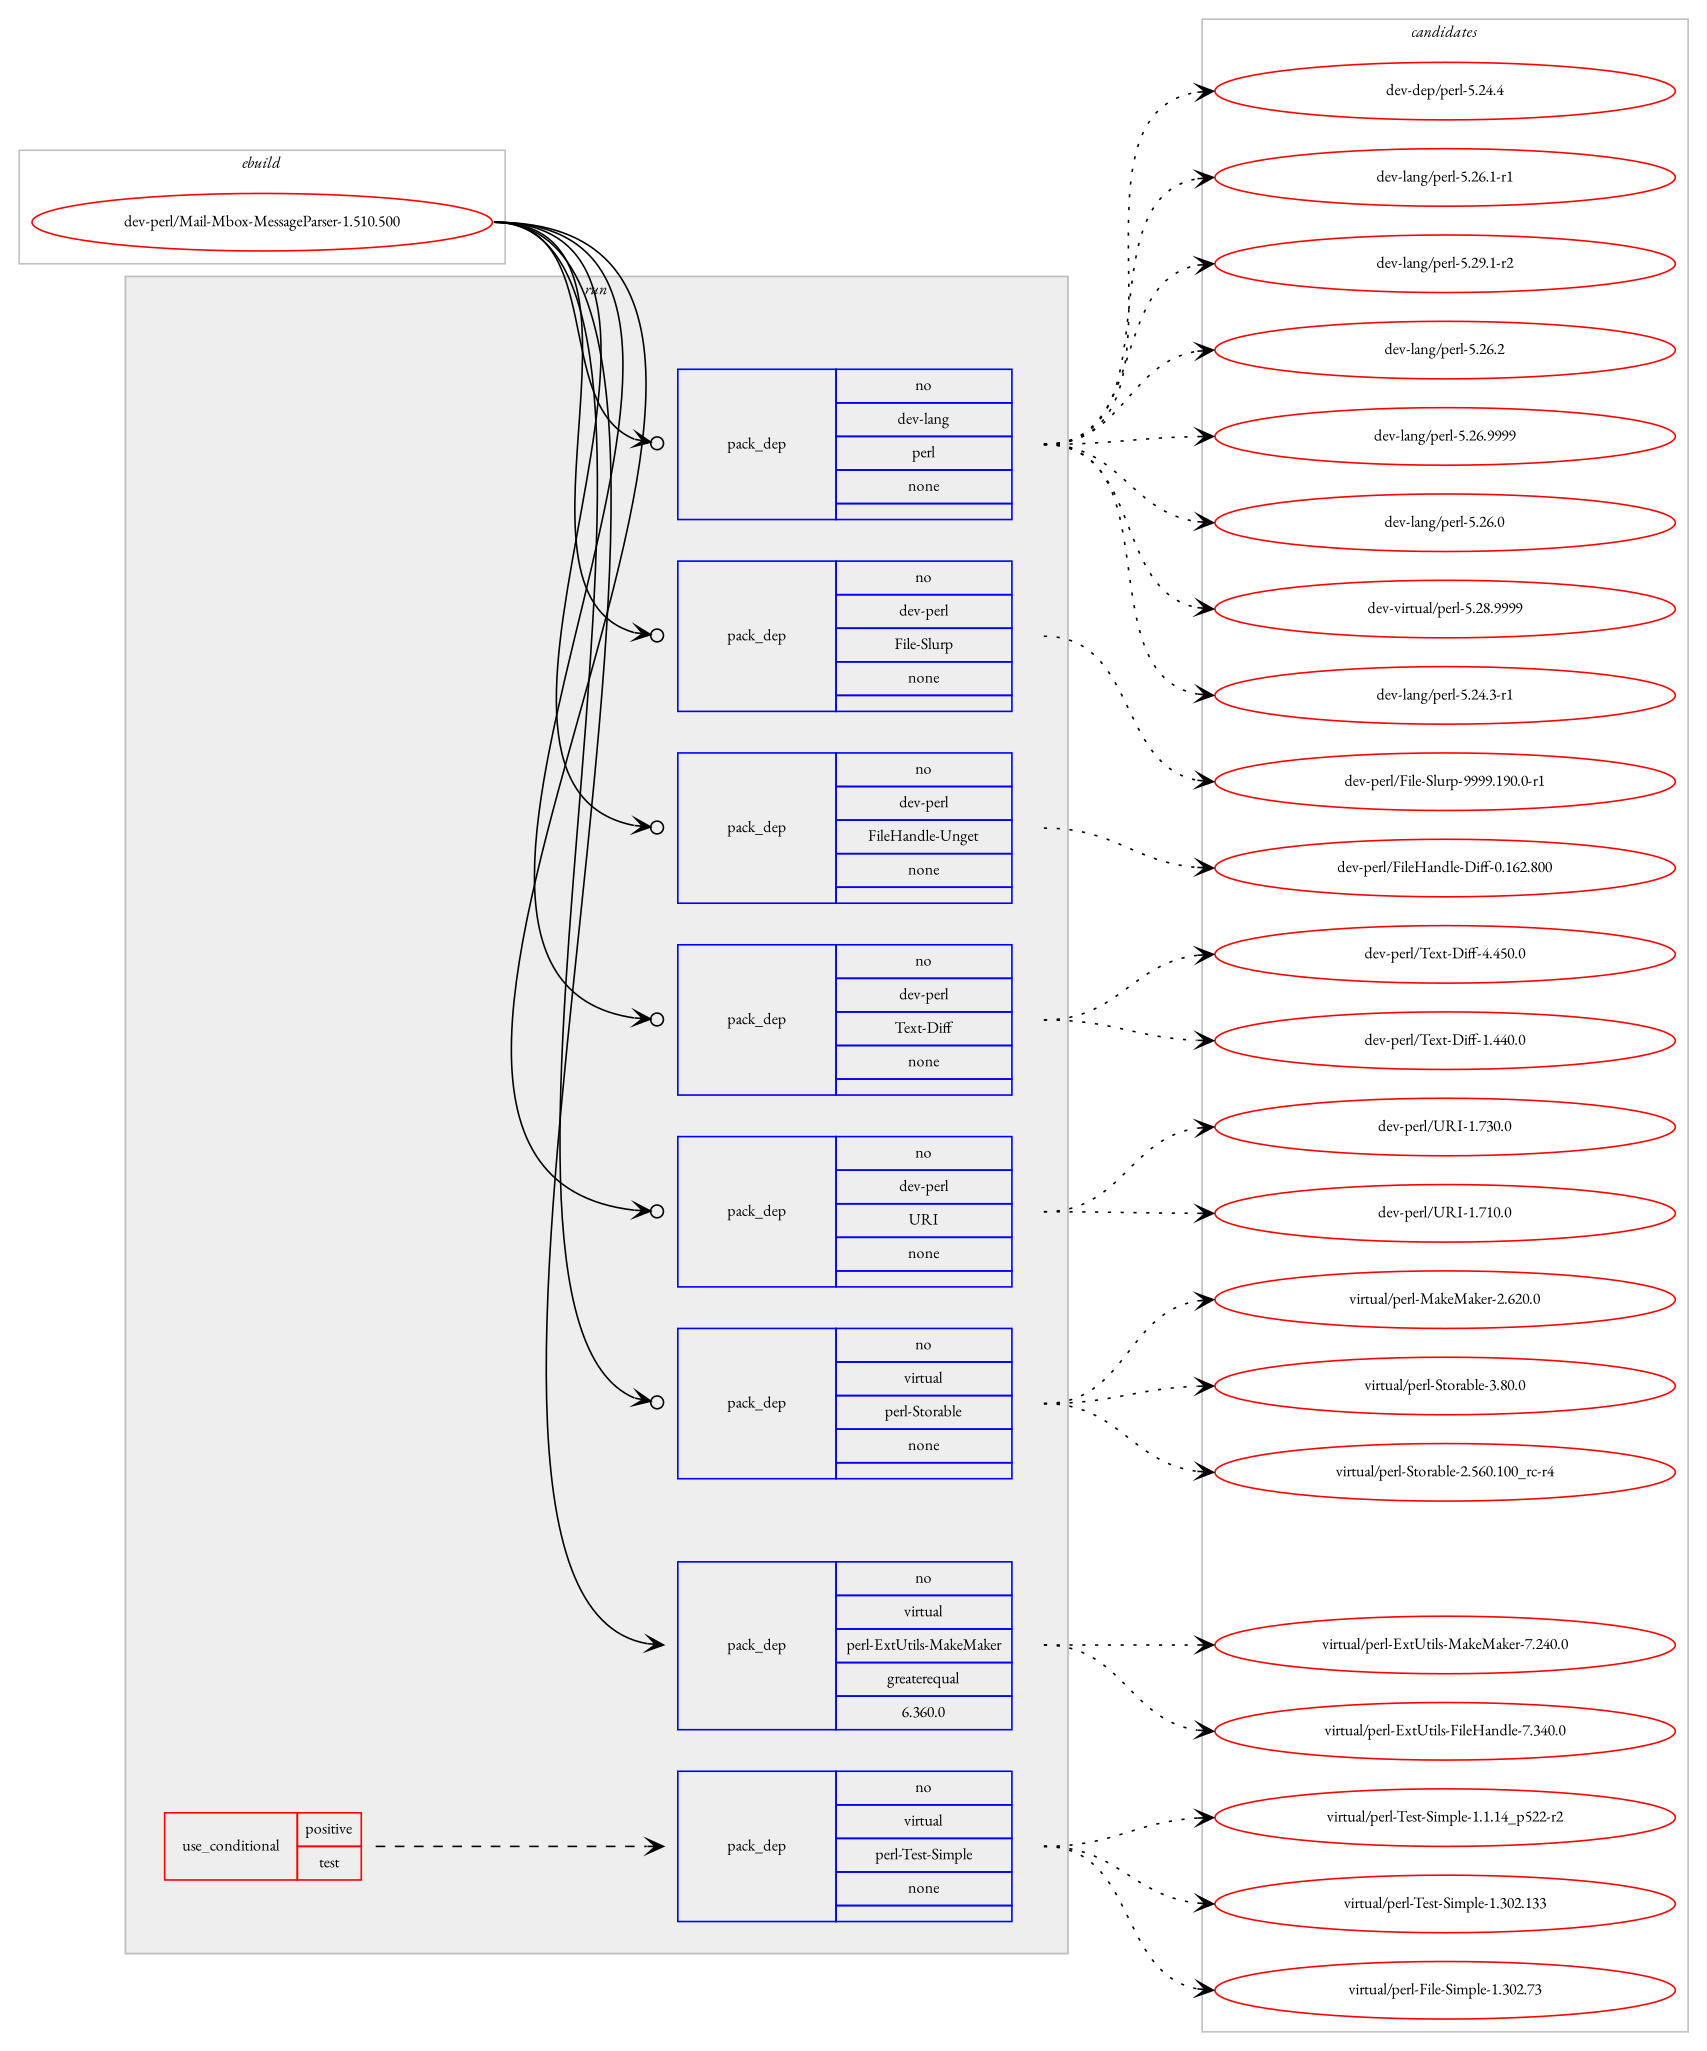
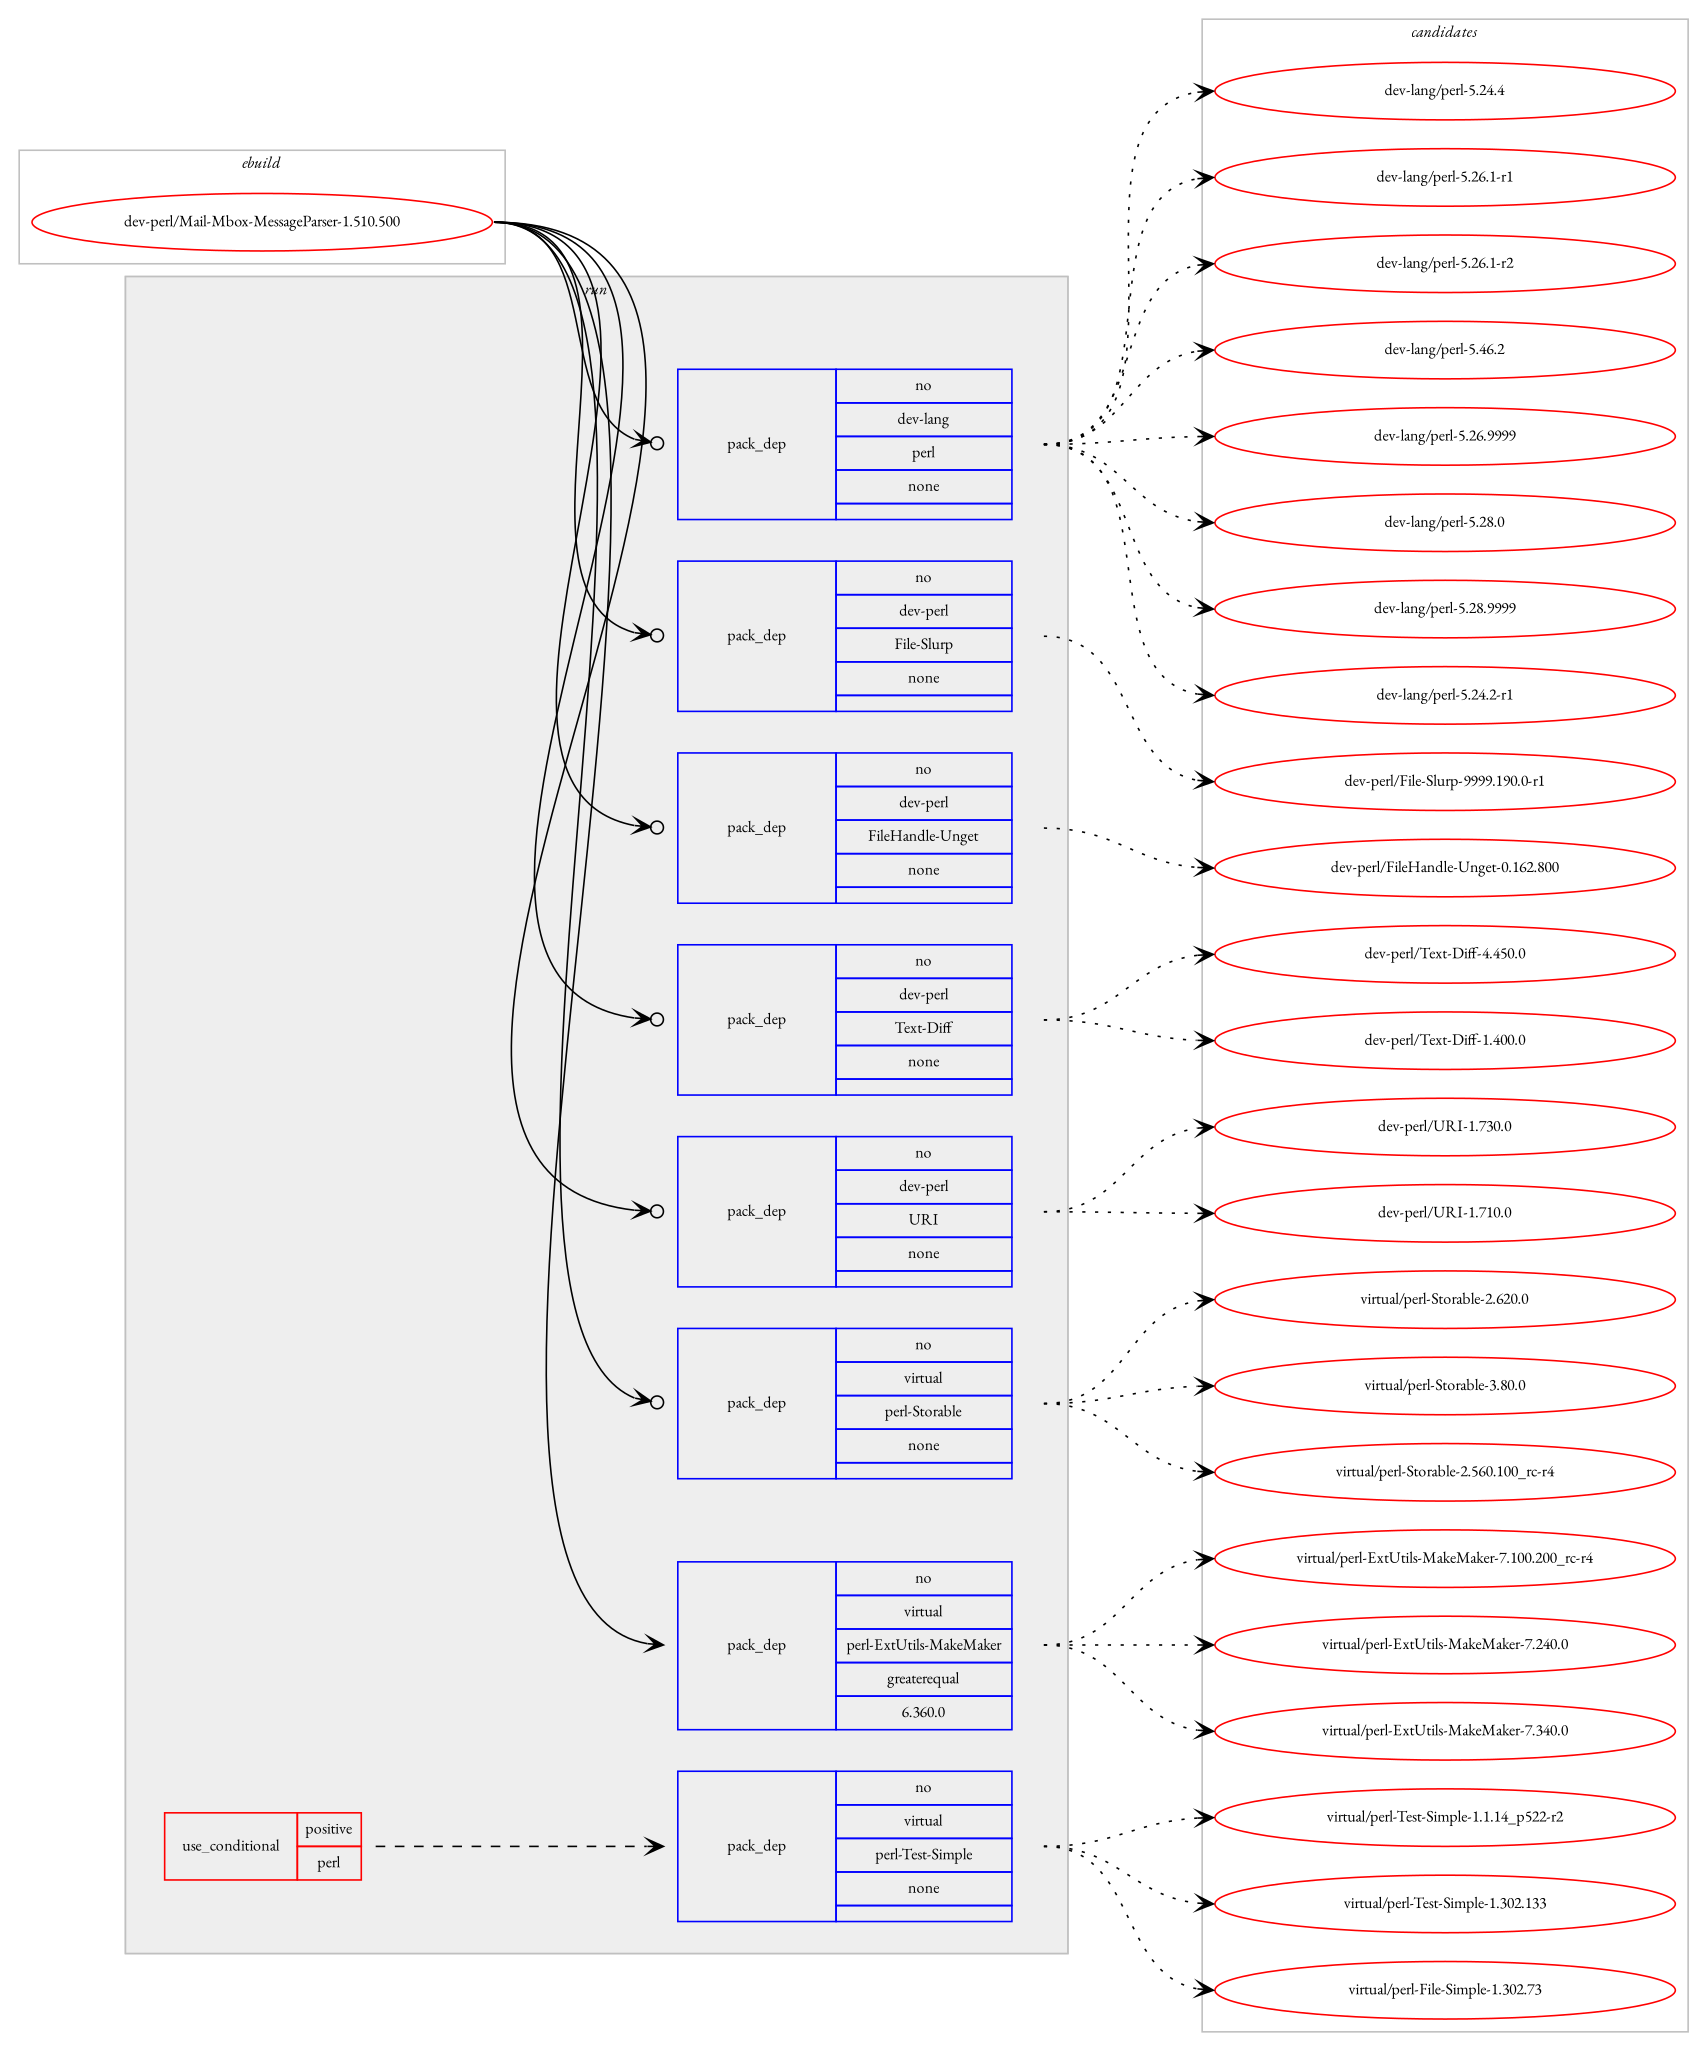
(1445, 91) -> (1445, 91)
(1445, 264) -> (1445, 264)
(1445, 350) -> (1445, 350)
(1445, 523) -> (1445, 523)
(1445, 609) -> (1445, 609)
(1445, 695) -> (1445, 695)
(1445, 868) -> (1445, 868)
(1445, 1041) -> (1445, 1041)
(1445, 1300) -> (1445, 1300)
none -> (1445, 1559)
(1445, 1731) -> (1445, 1731)
(329, 1862) -> (329, 1862)
